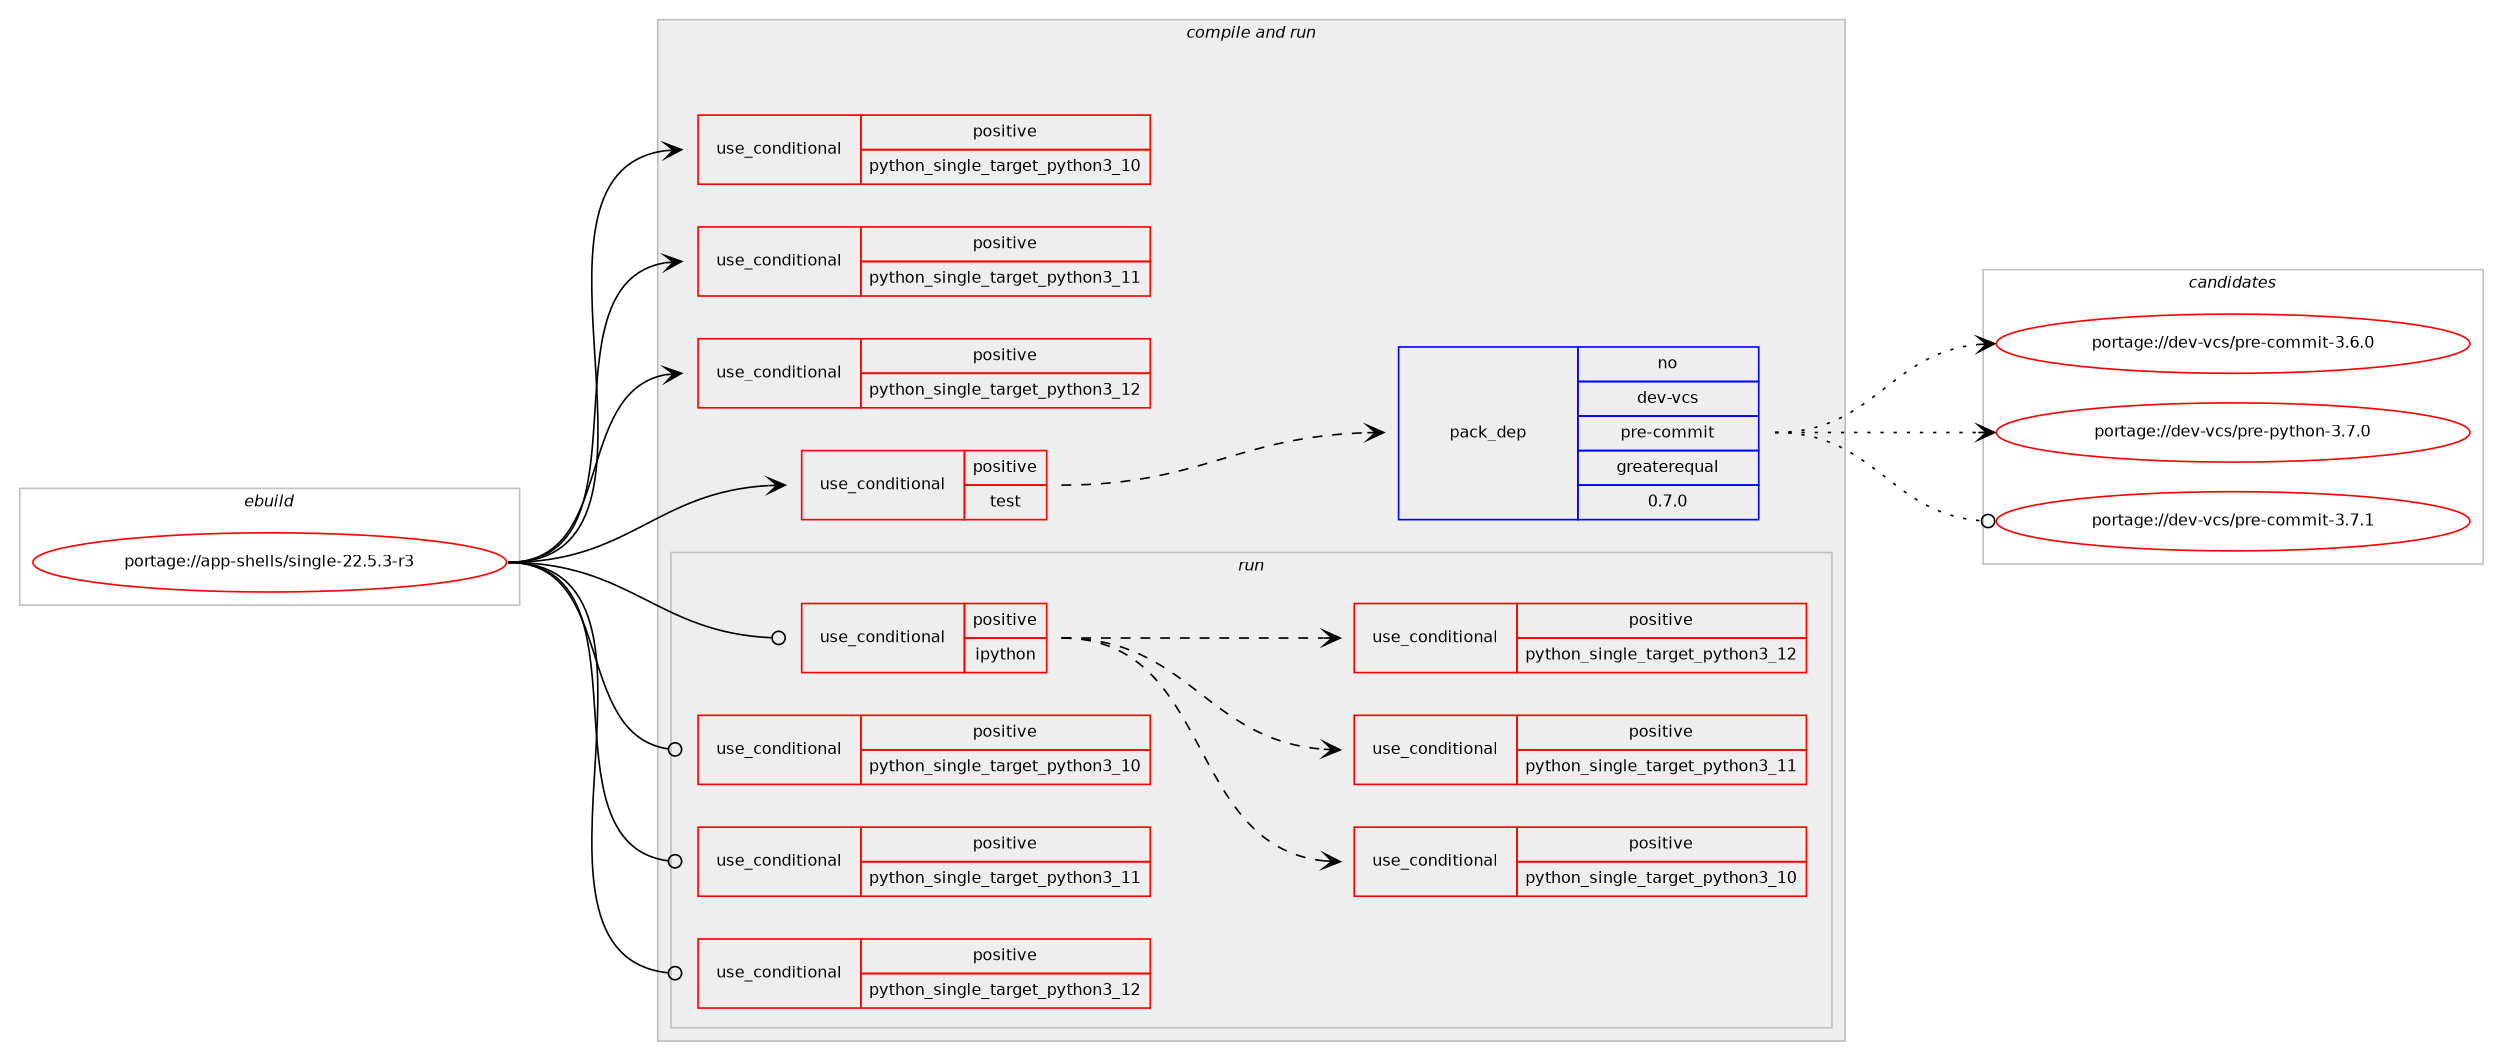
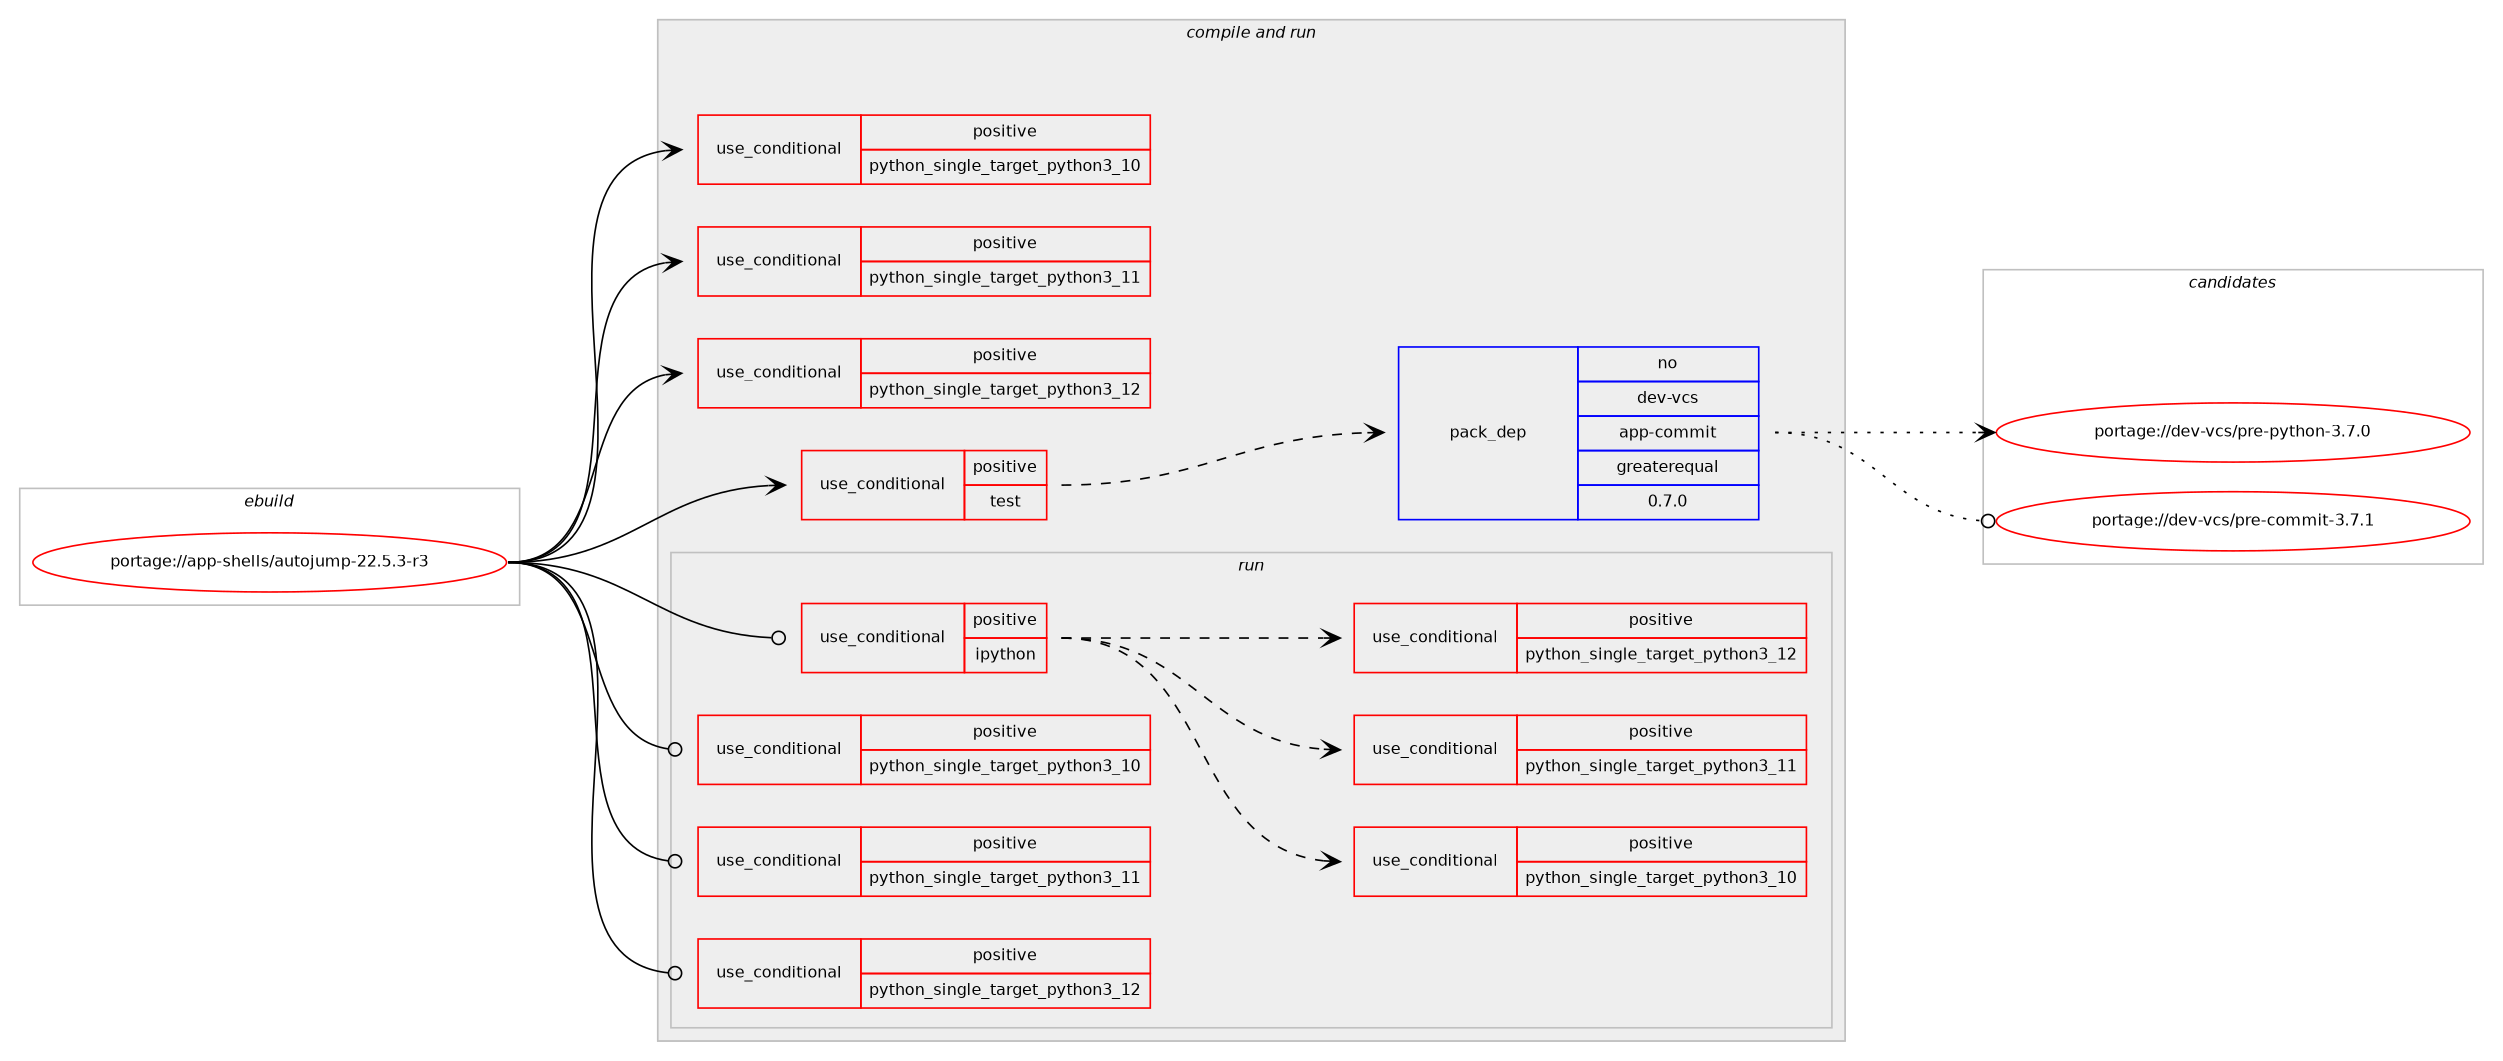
(2233, 344) -> none
(1668, 432) -> (1668, 432)
(270, 562) -> (270, 562)
